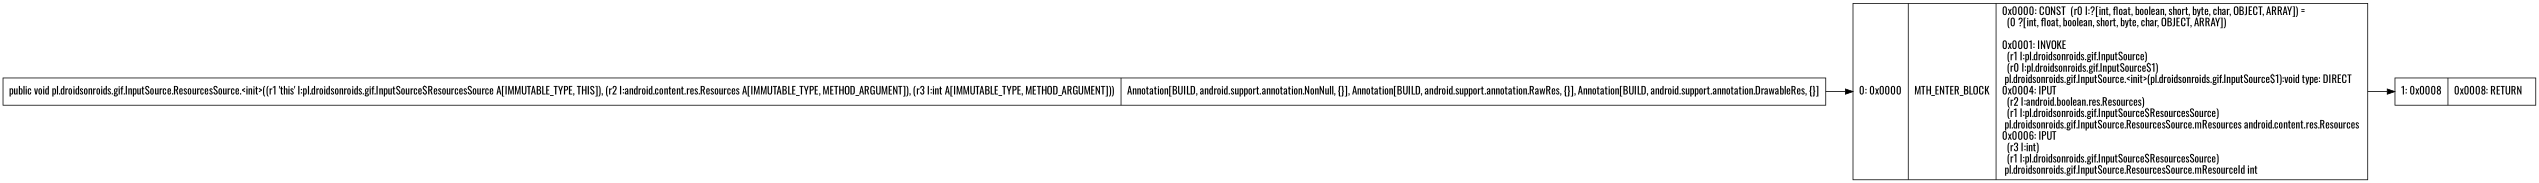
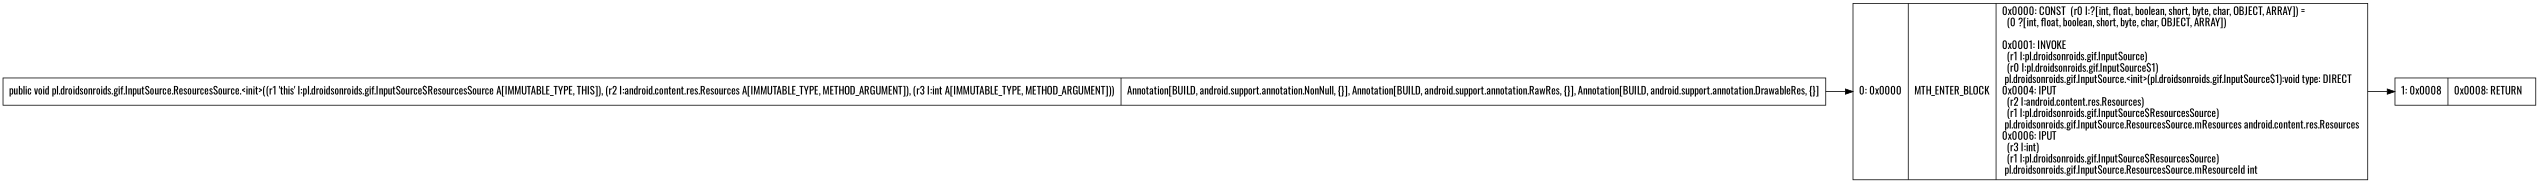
(2074, 103) -> (2073, 103)
